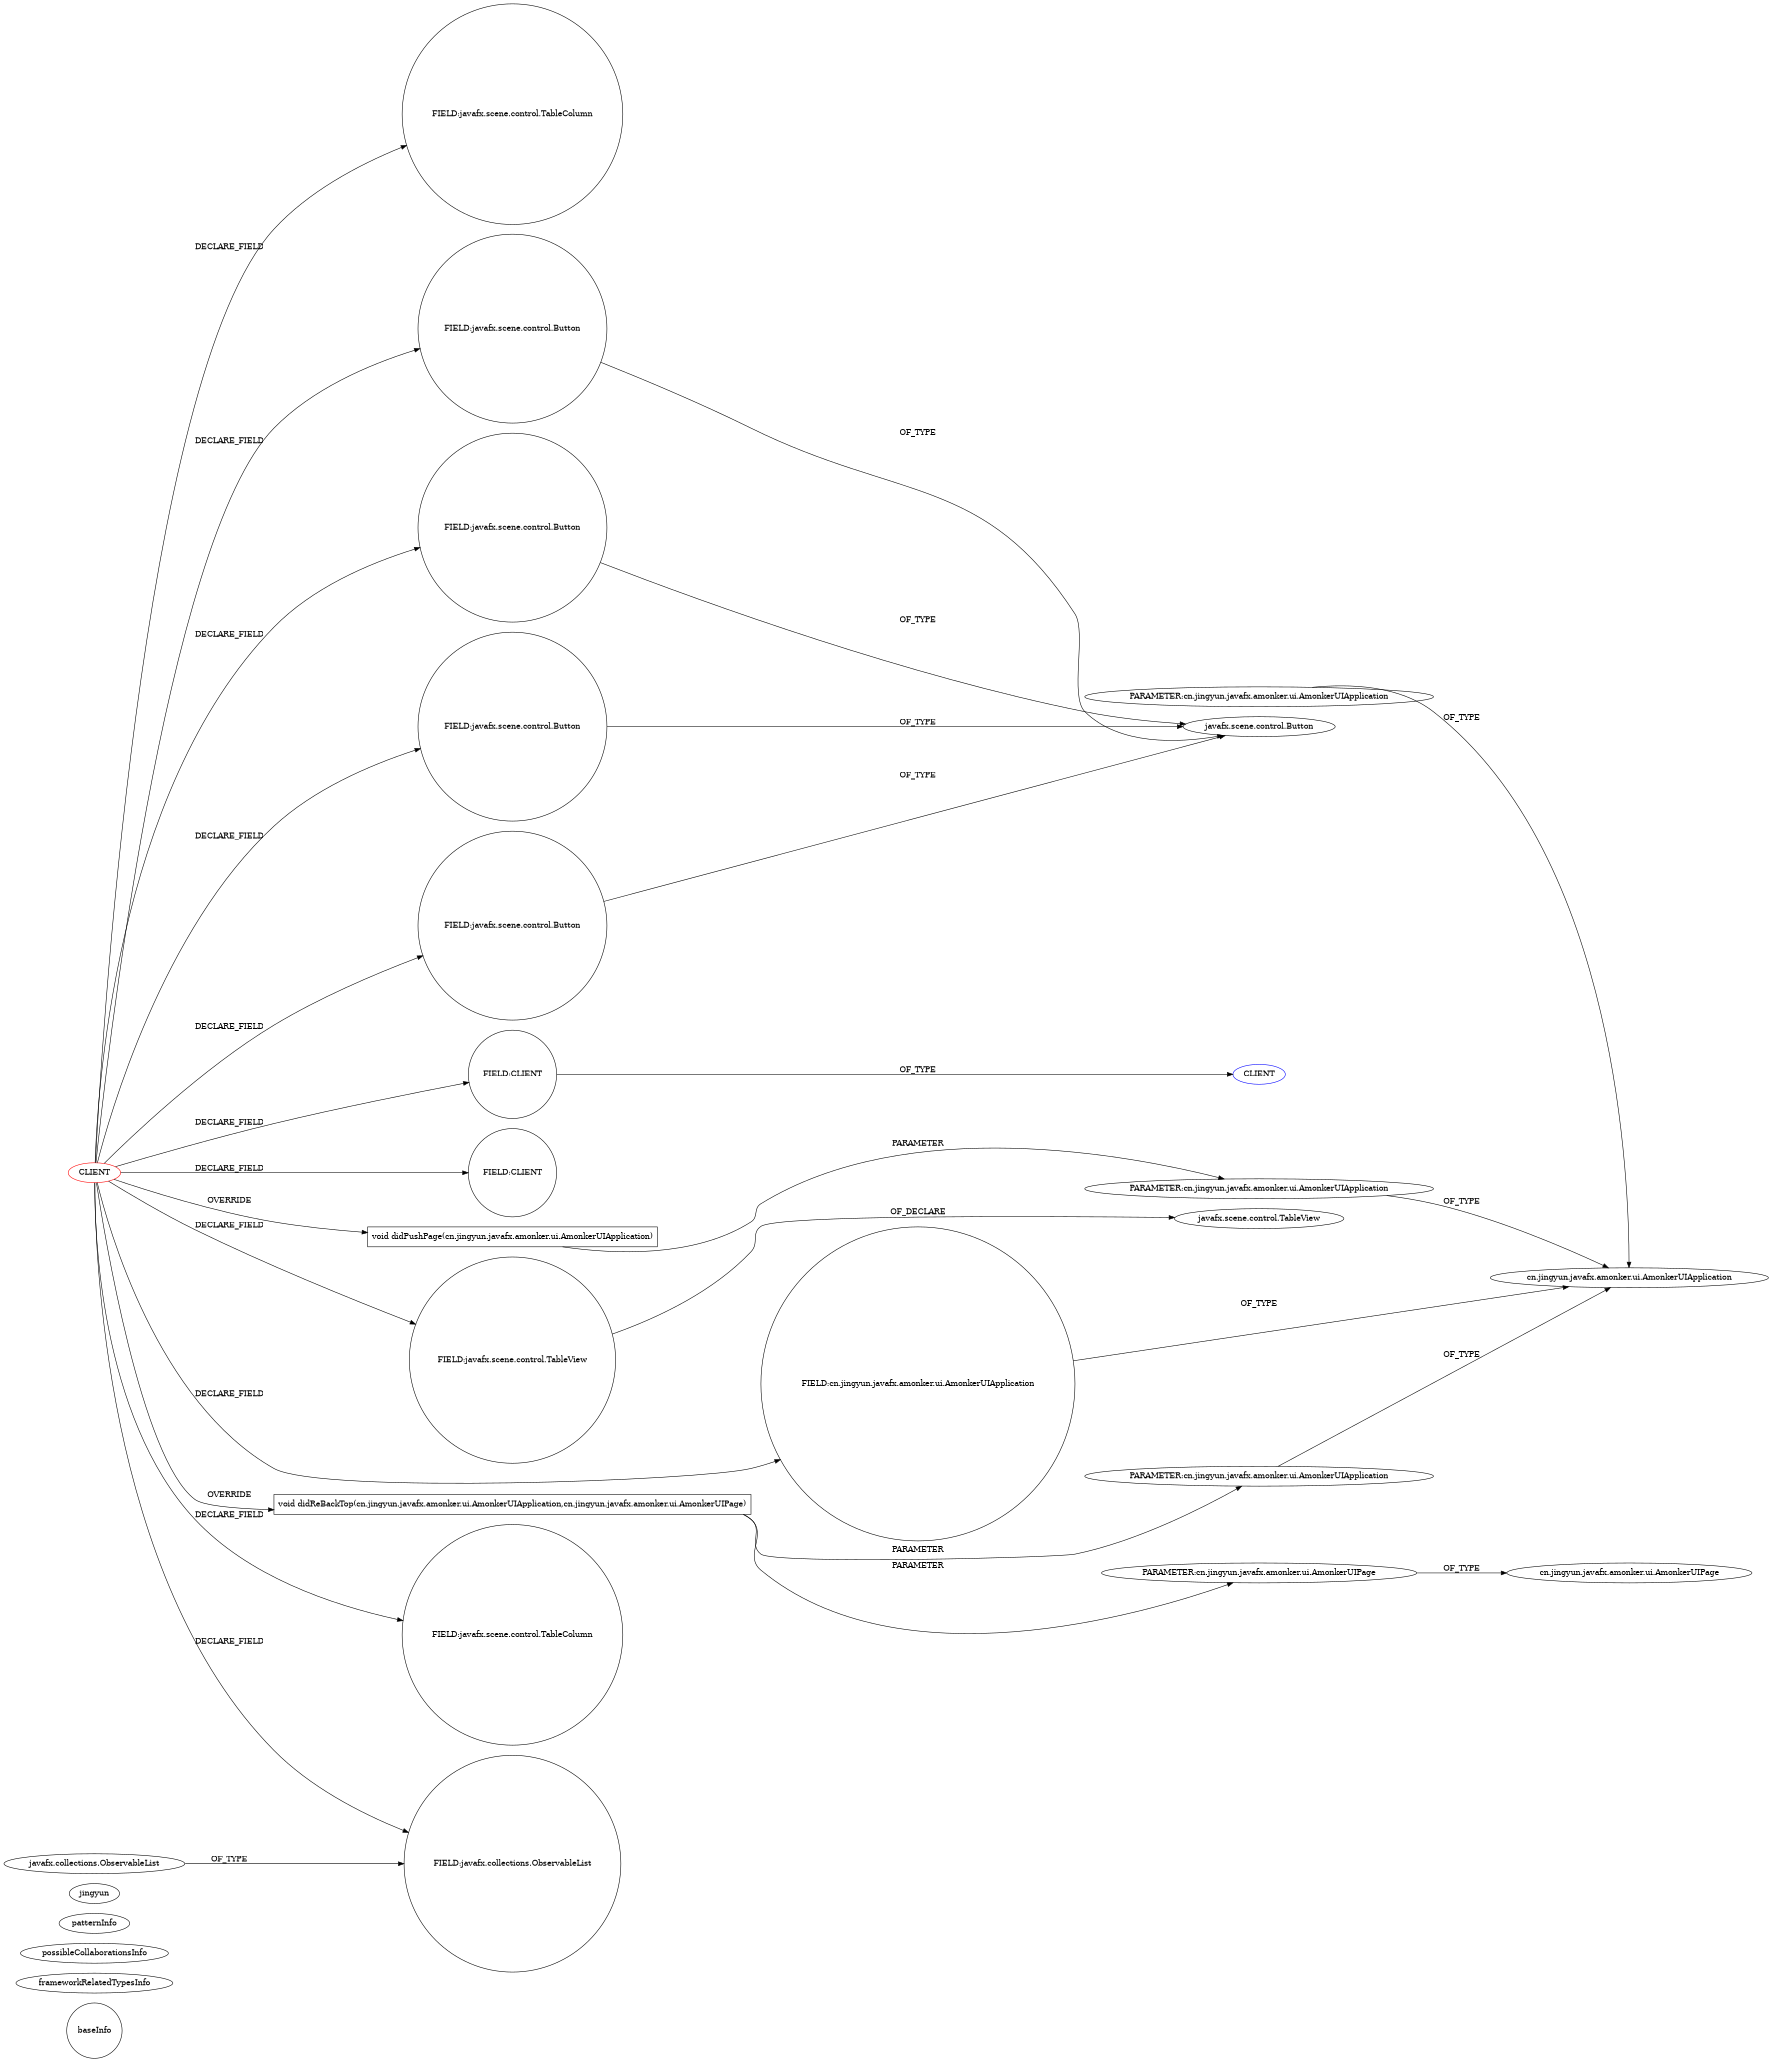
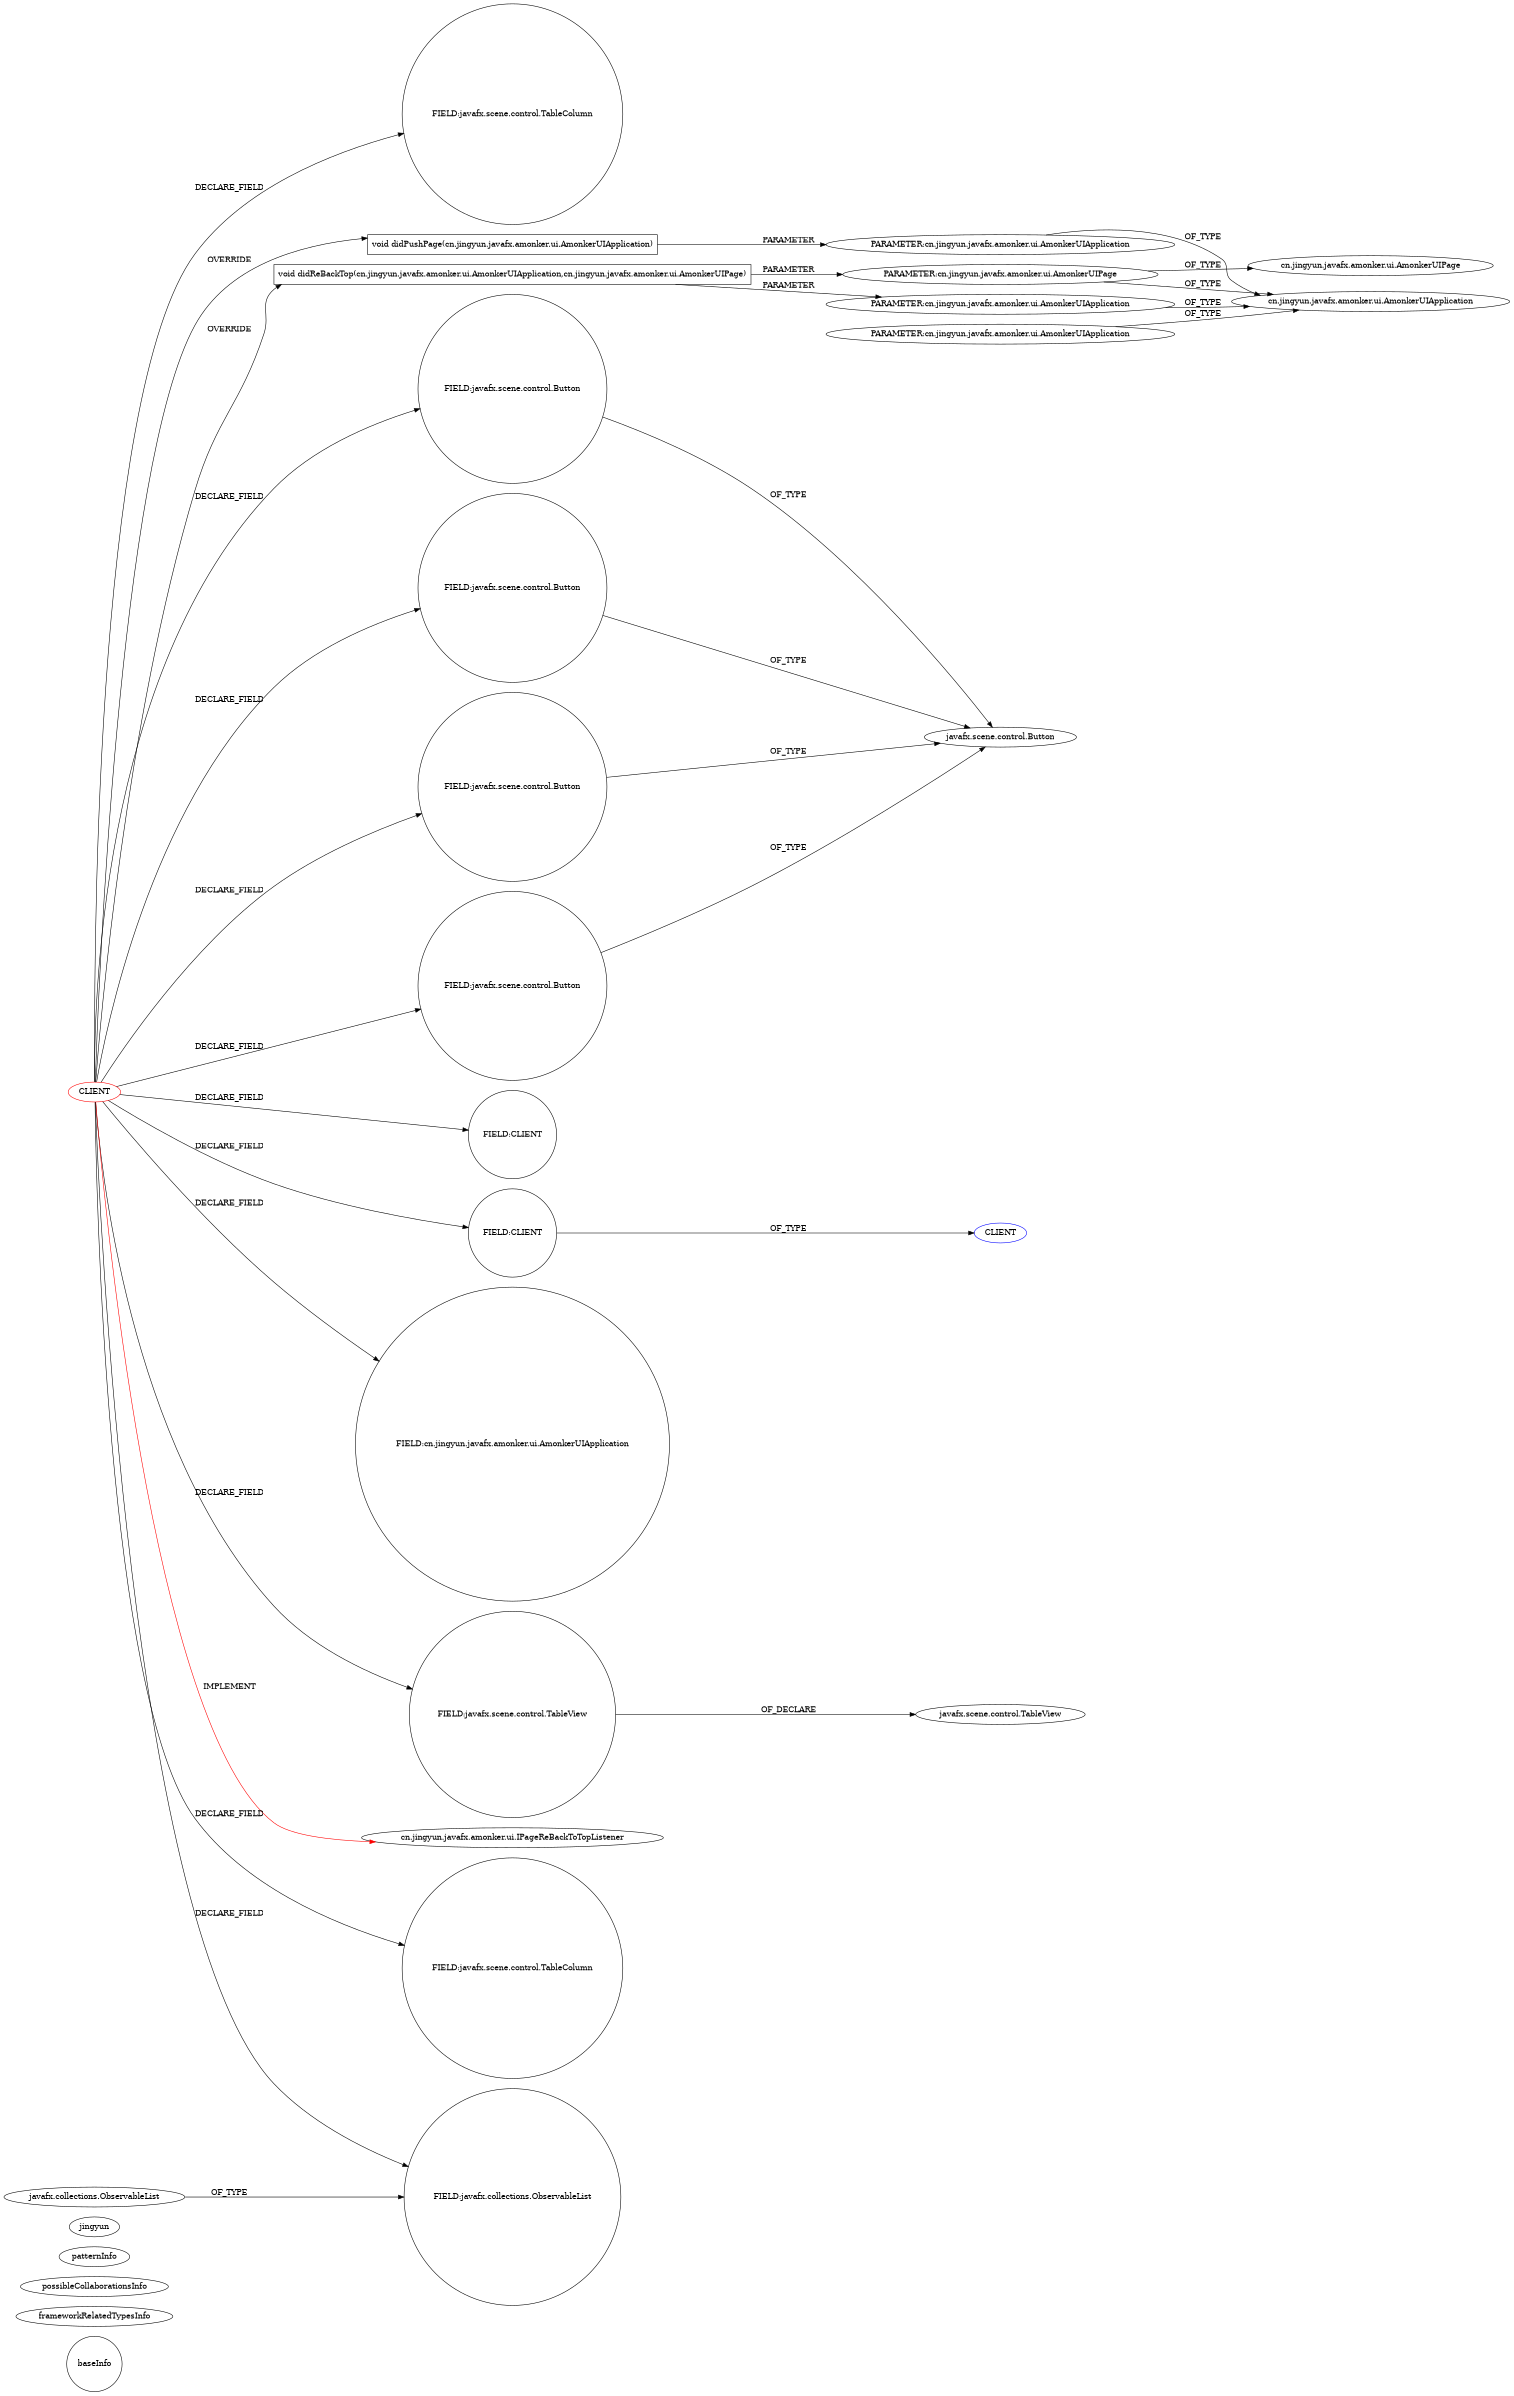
(1318, 1324) -> (1186, 288)
none -> (512, 1838)
